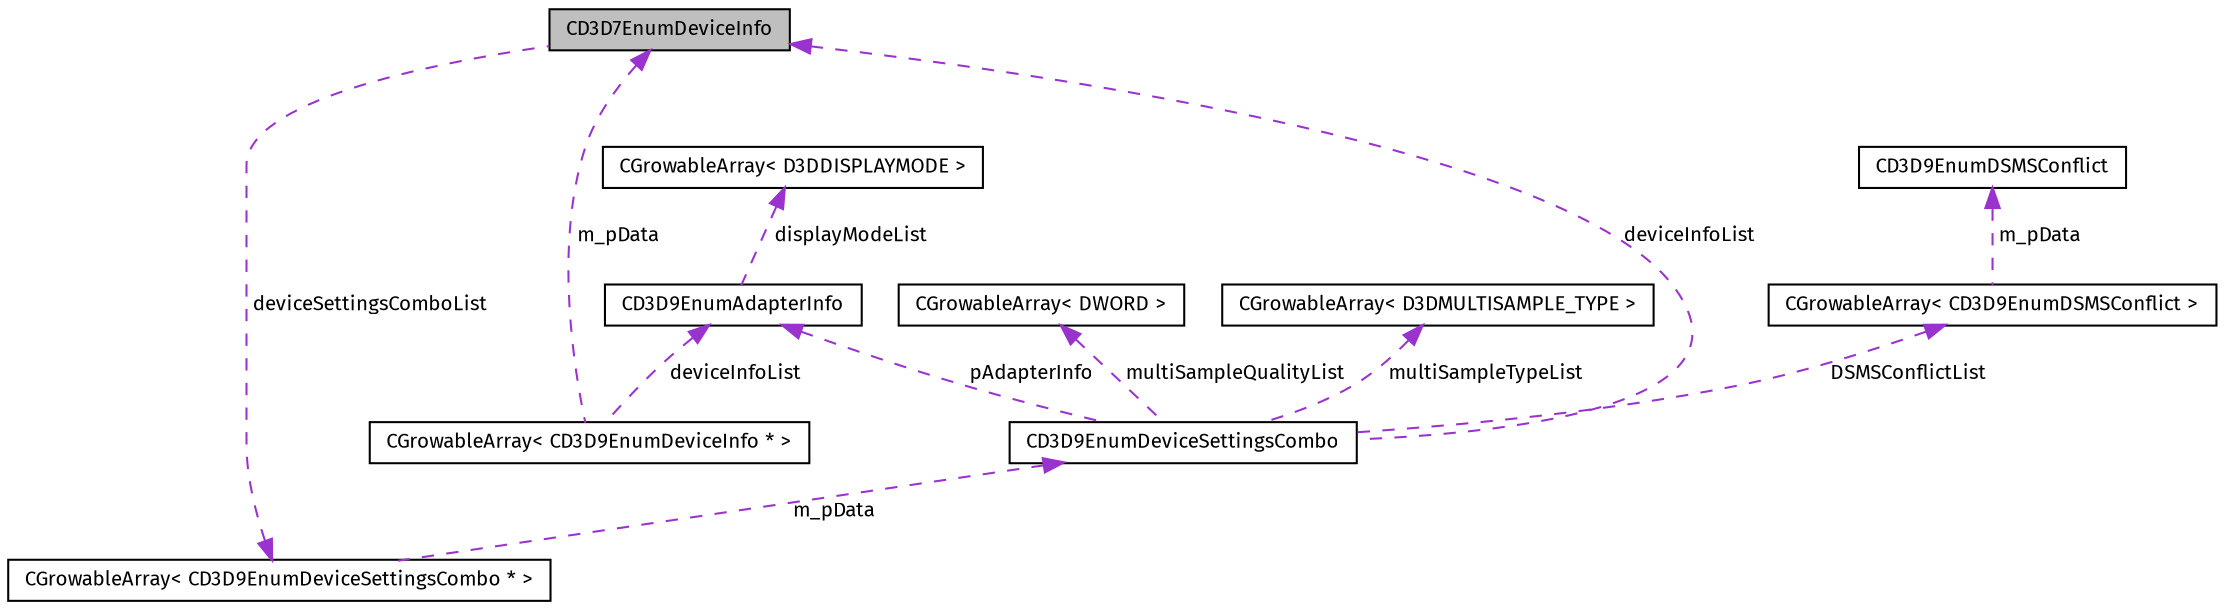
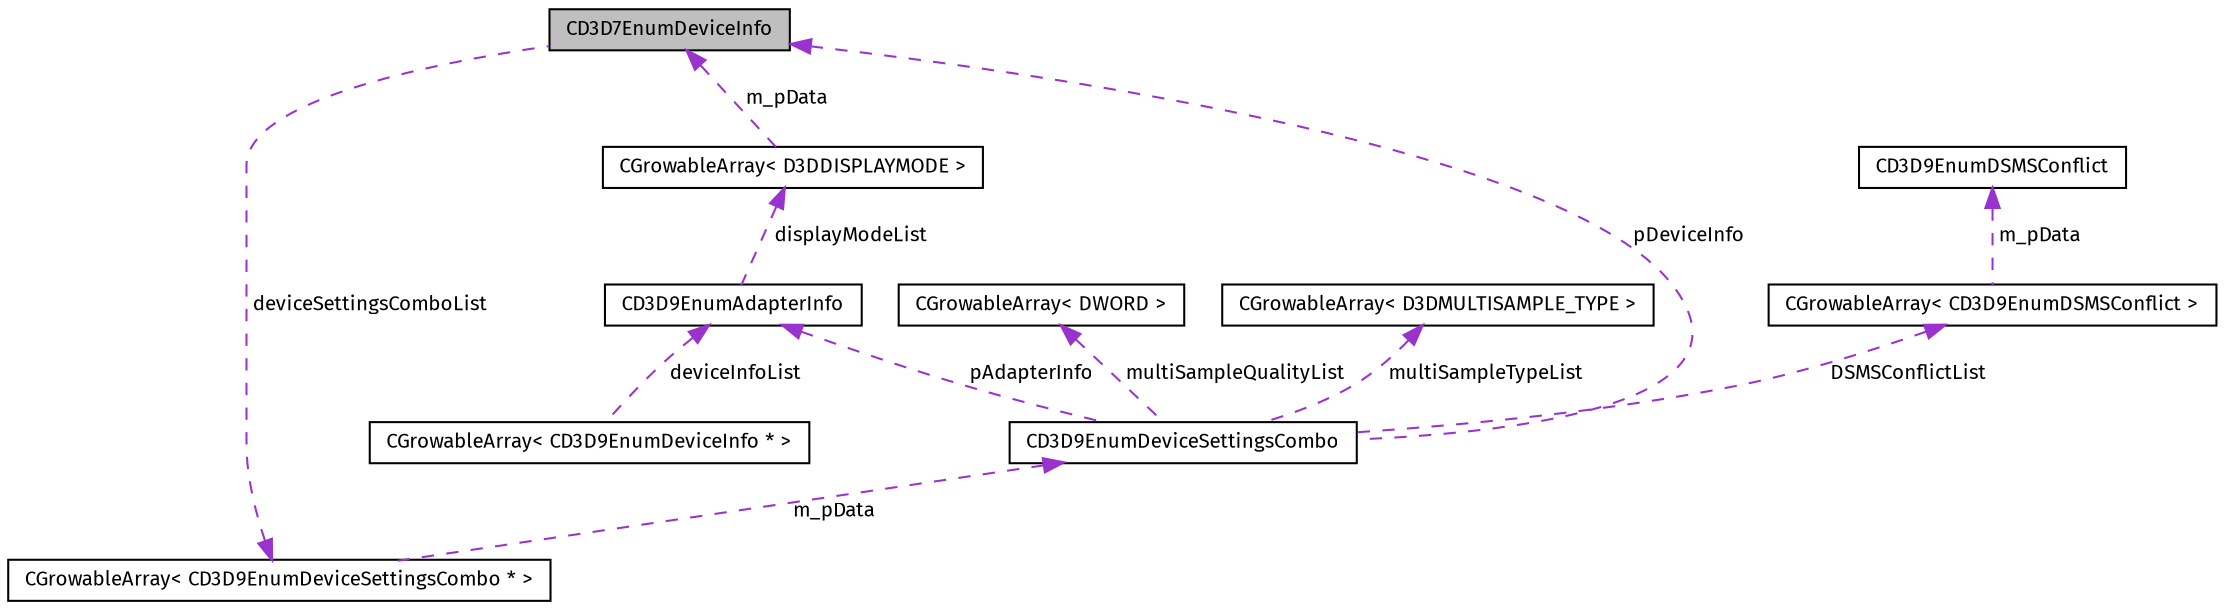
(570, 236) -> (739, 107)
(1686, 236) -> (1686, 236)
